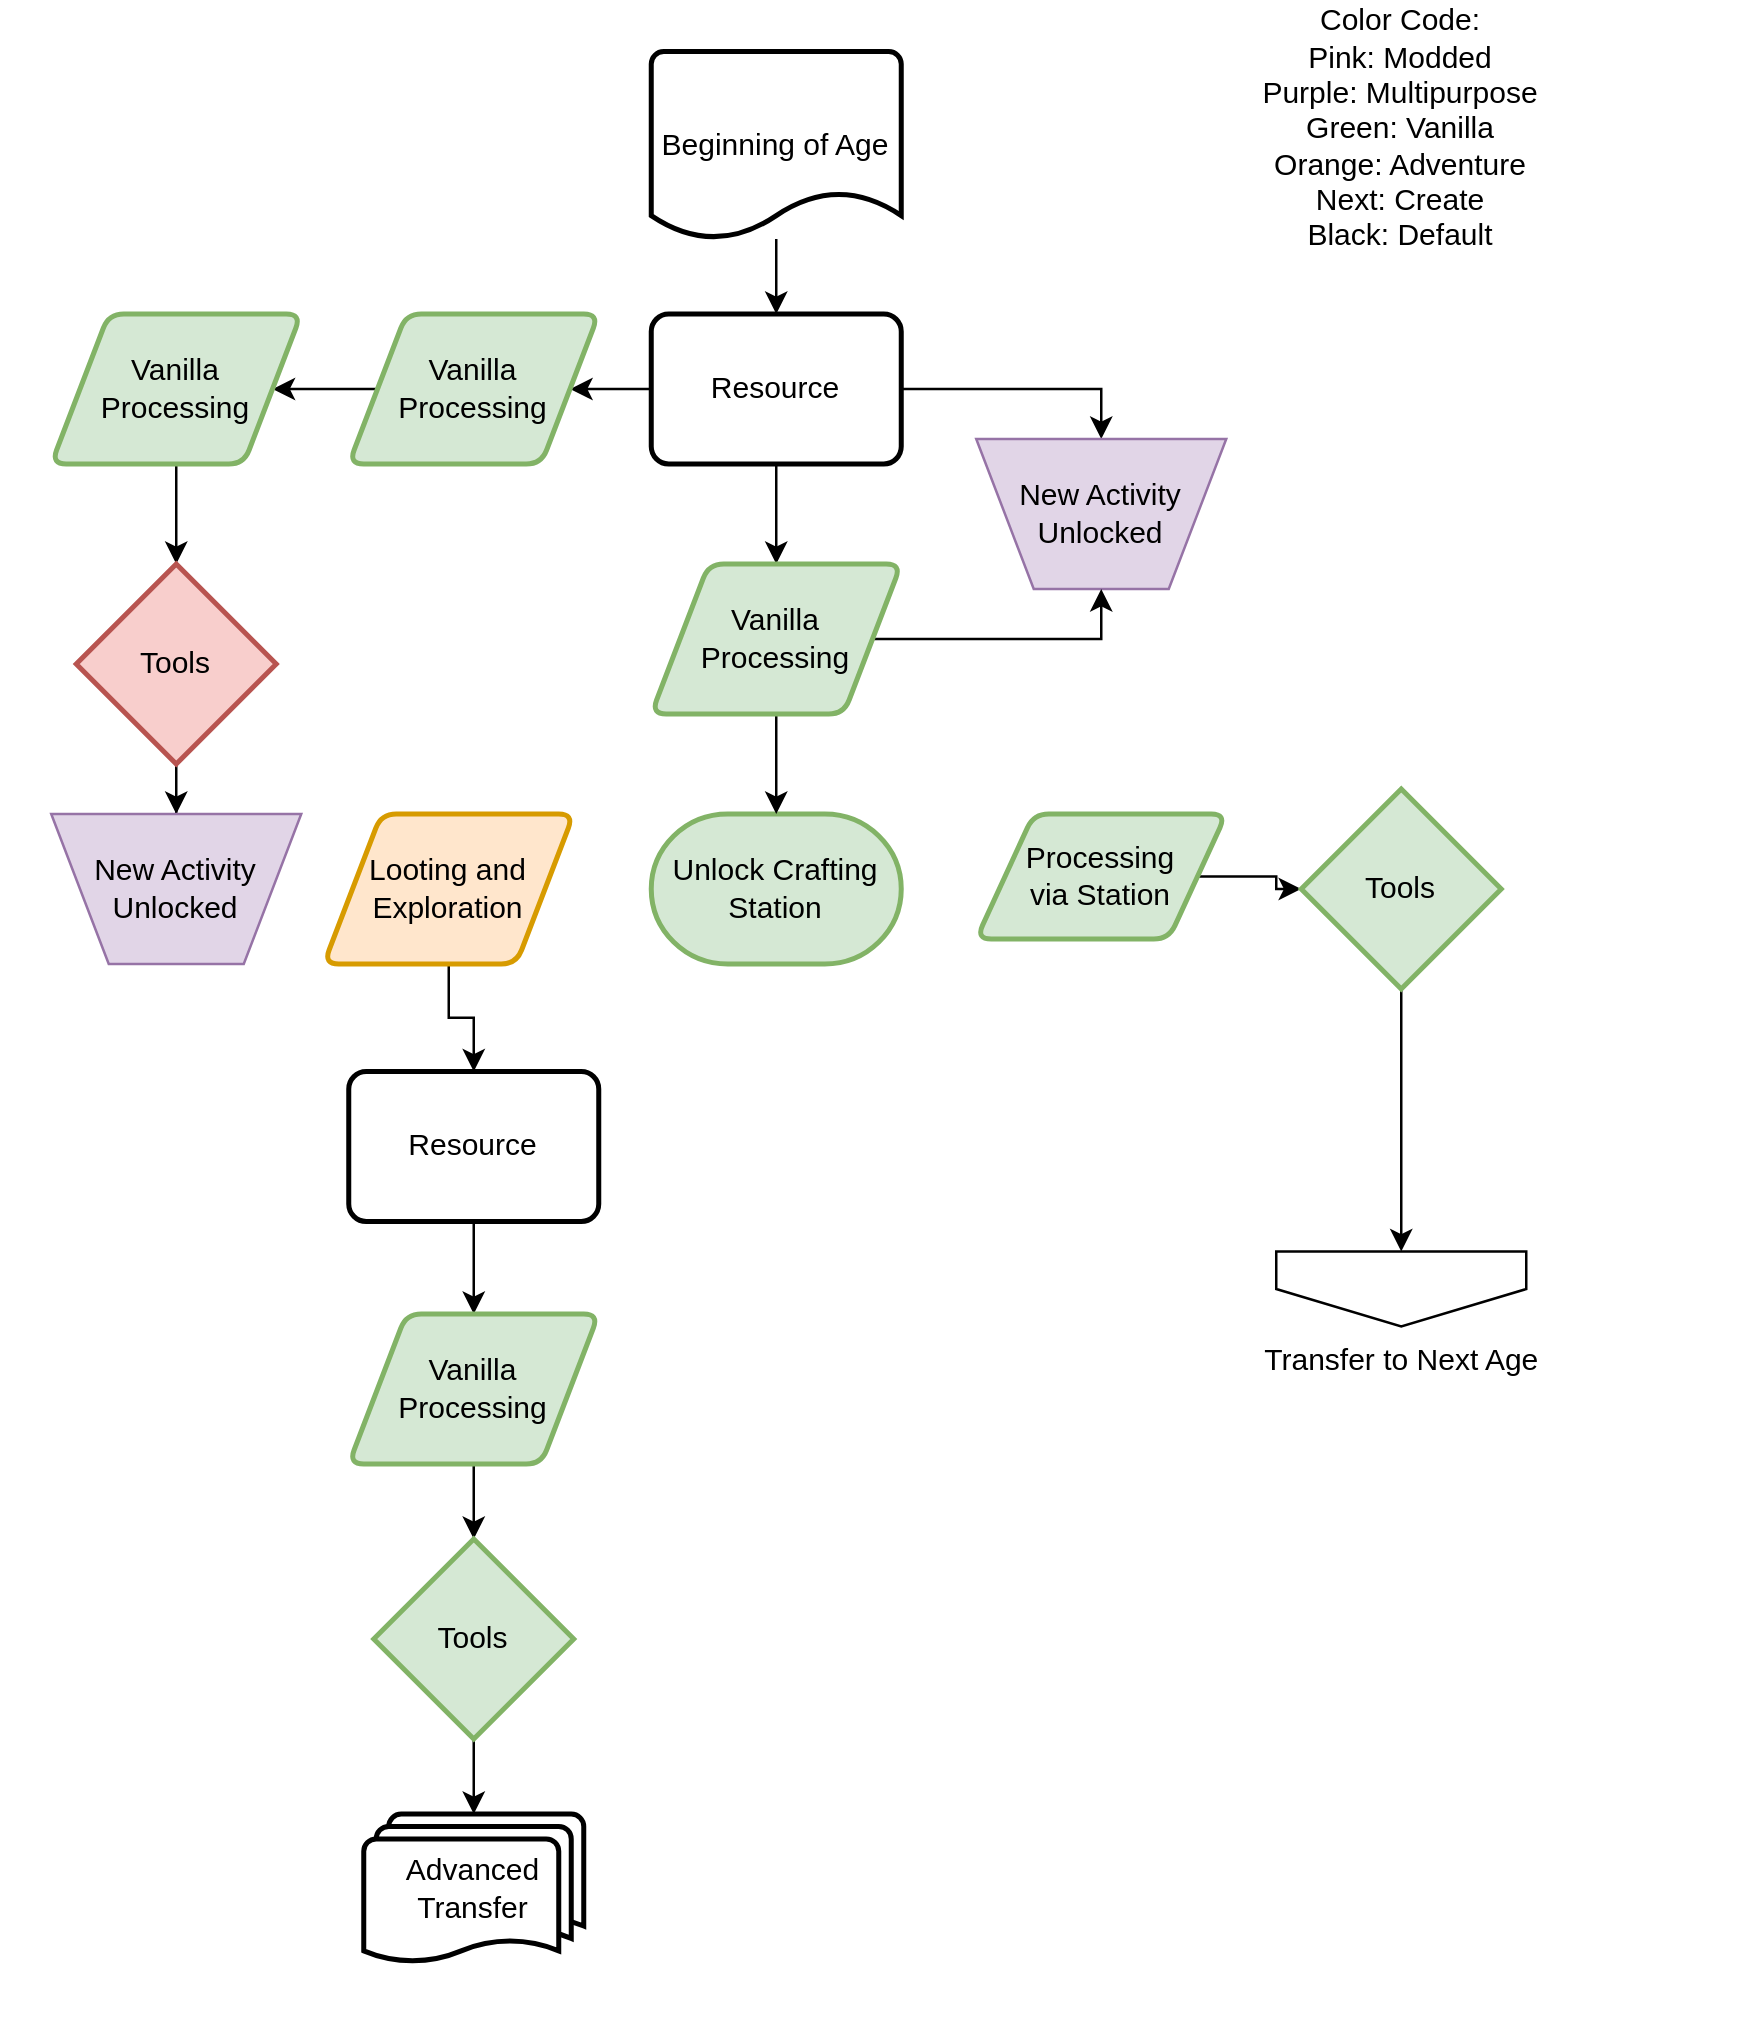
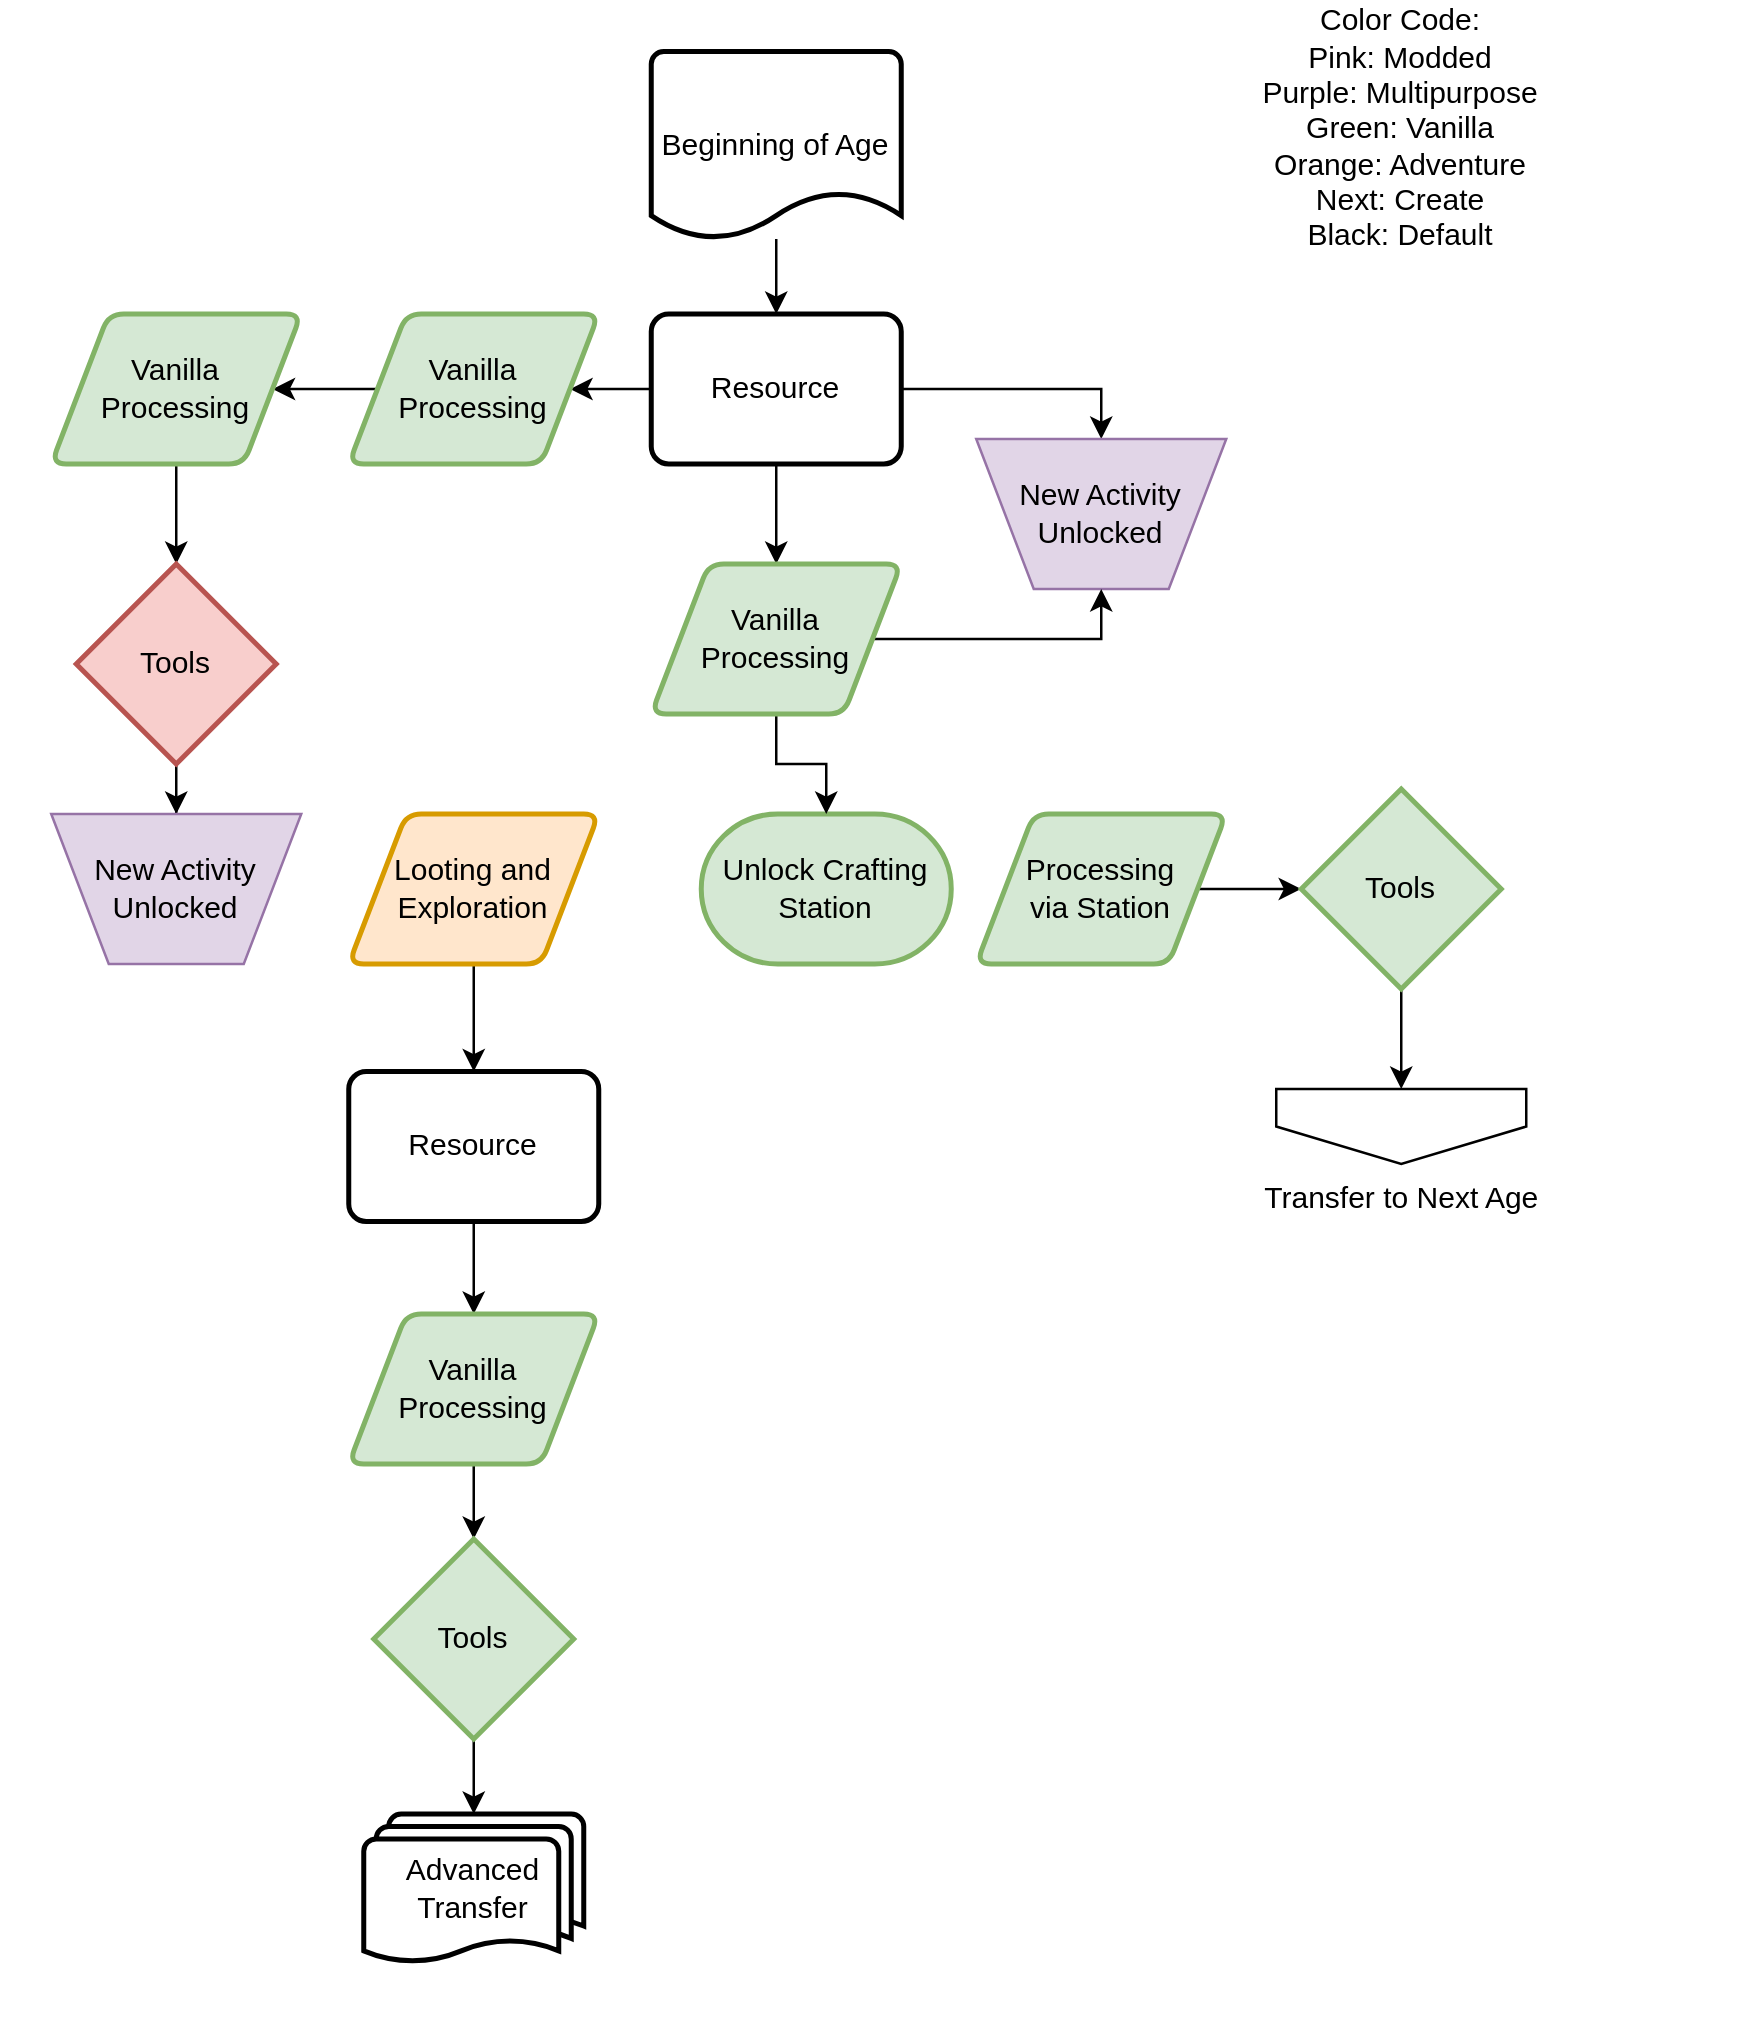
(1101, 876) -> (1101, 889)
(449, 889) -> (474, 889)
(776, 889) -> (826, 889)
(1401, 1289) -> (1401, 1126)
